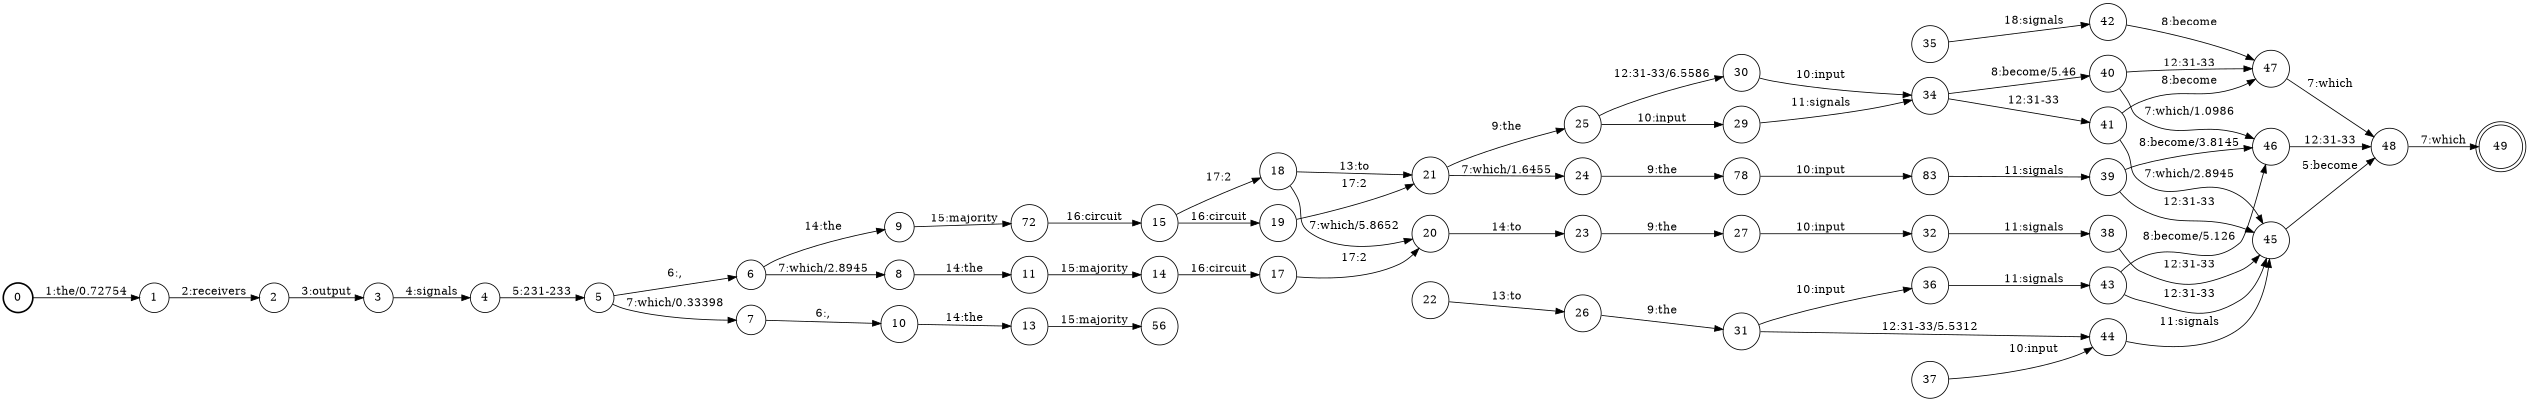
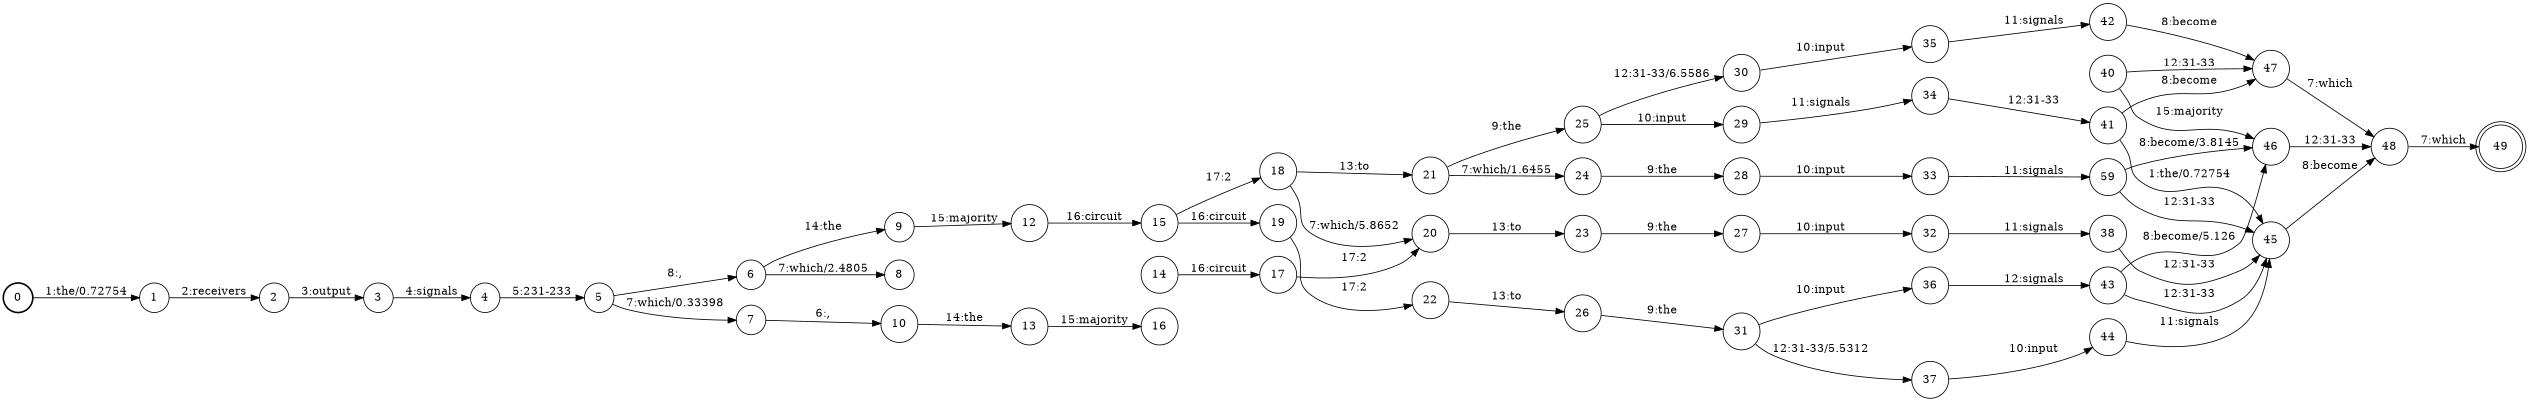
(2034, 21) -> (2034, 21)
(2015, 85) -> none
(1831, 89) -> (1832, 59)
(2190, 112) -> (2190, 112)
(2330, 166) -> (2330, 166)
(2190, 174) -> (2190, 174)
(1742, 176) -> (1742, 176)
(1930, 176) -> (1930, 176)
(2108, 177) -> (2108, 177)
(1352, 205) -> (1325, 303)
(1029, 223) -> (1029, 223)
(1507, 228) -> (1507, 228)
(823, 269) -> (823, 269)
(675, 274) -> (675, 274)
(1029, 275) -> none
(2034, 279) -> (2034, 279)
(1160, 326) -> (1160, 326)
(1921, 334) -> (1827, 371)
